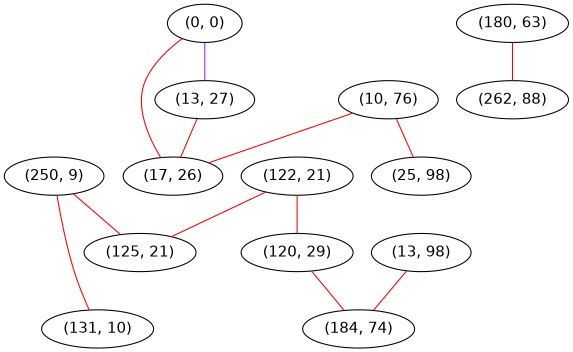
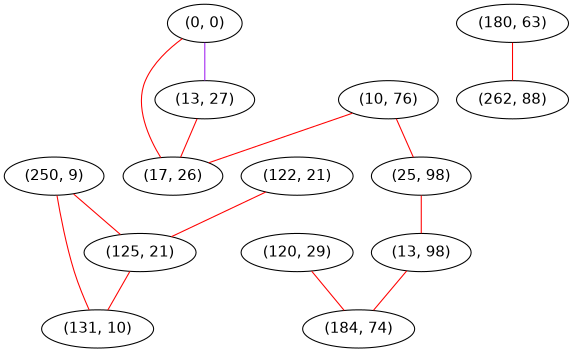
(297, 214) -> none
none -> (421, 214)
none -> (119, 291)
